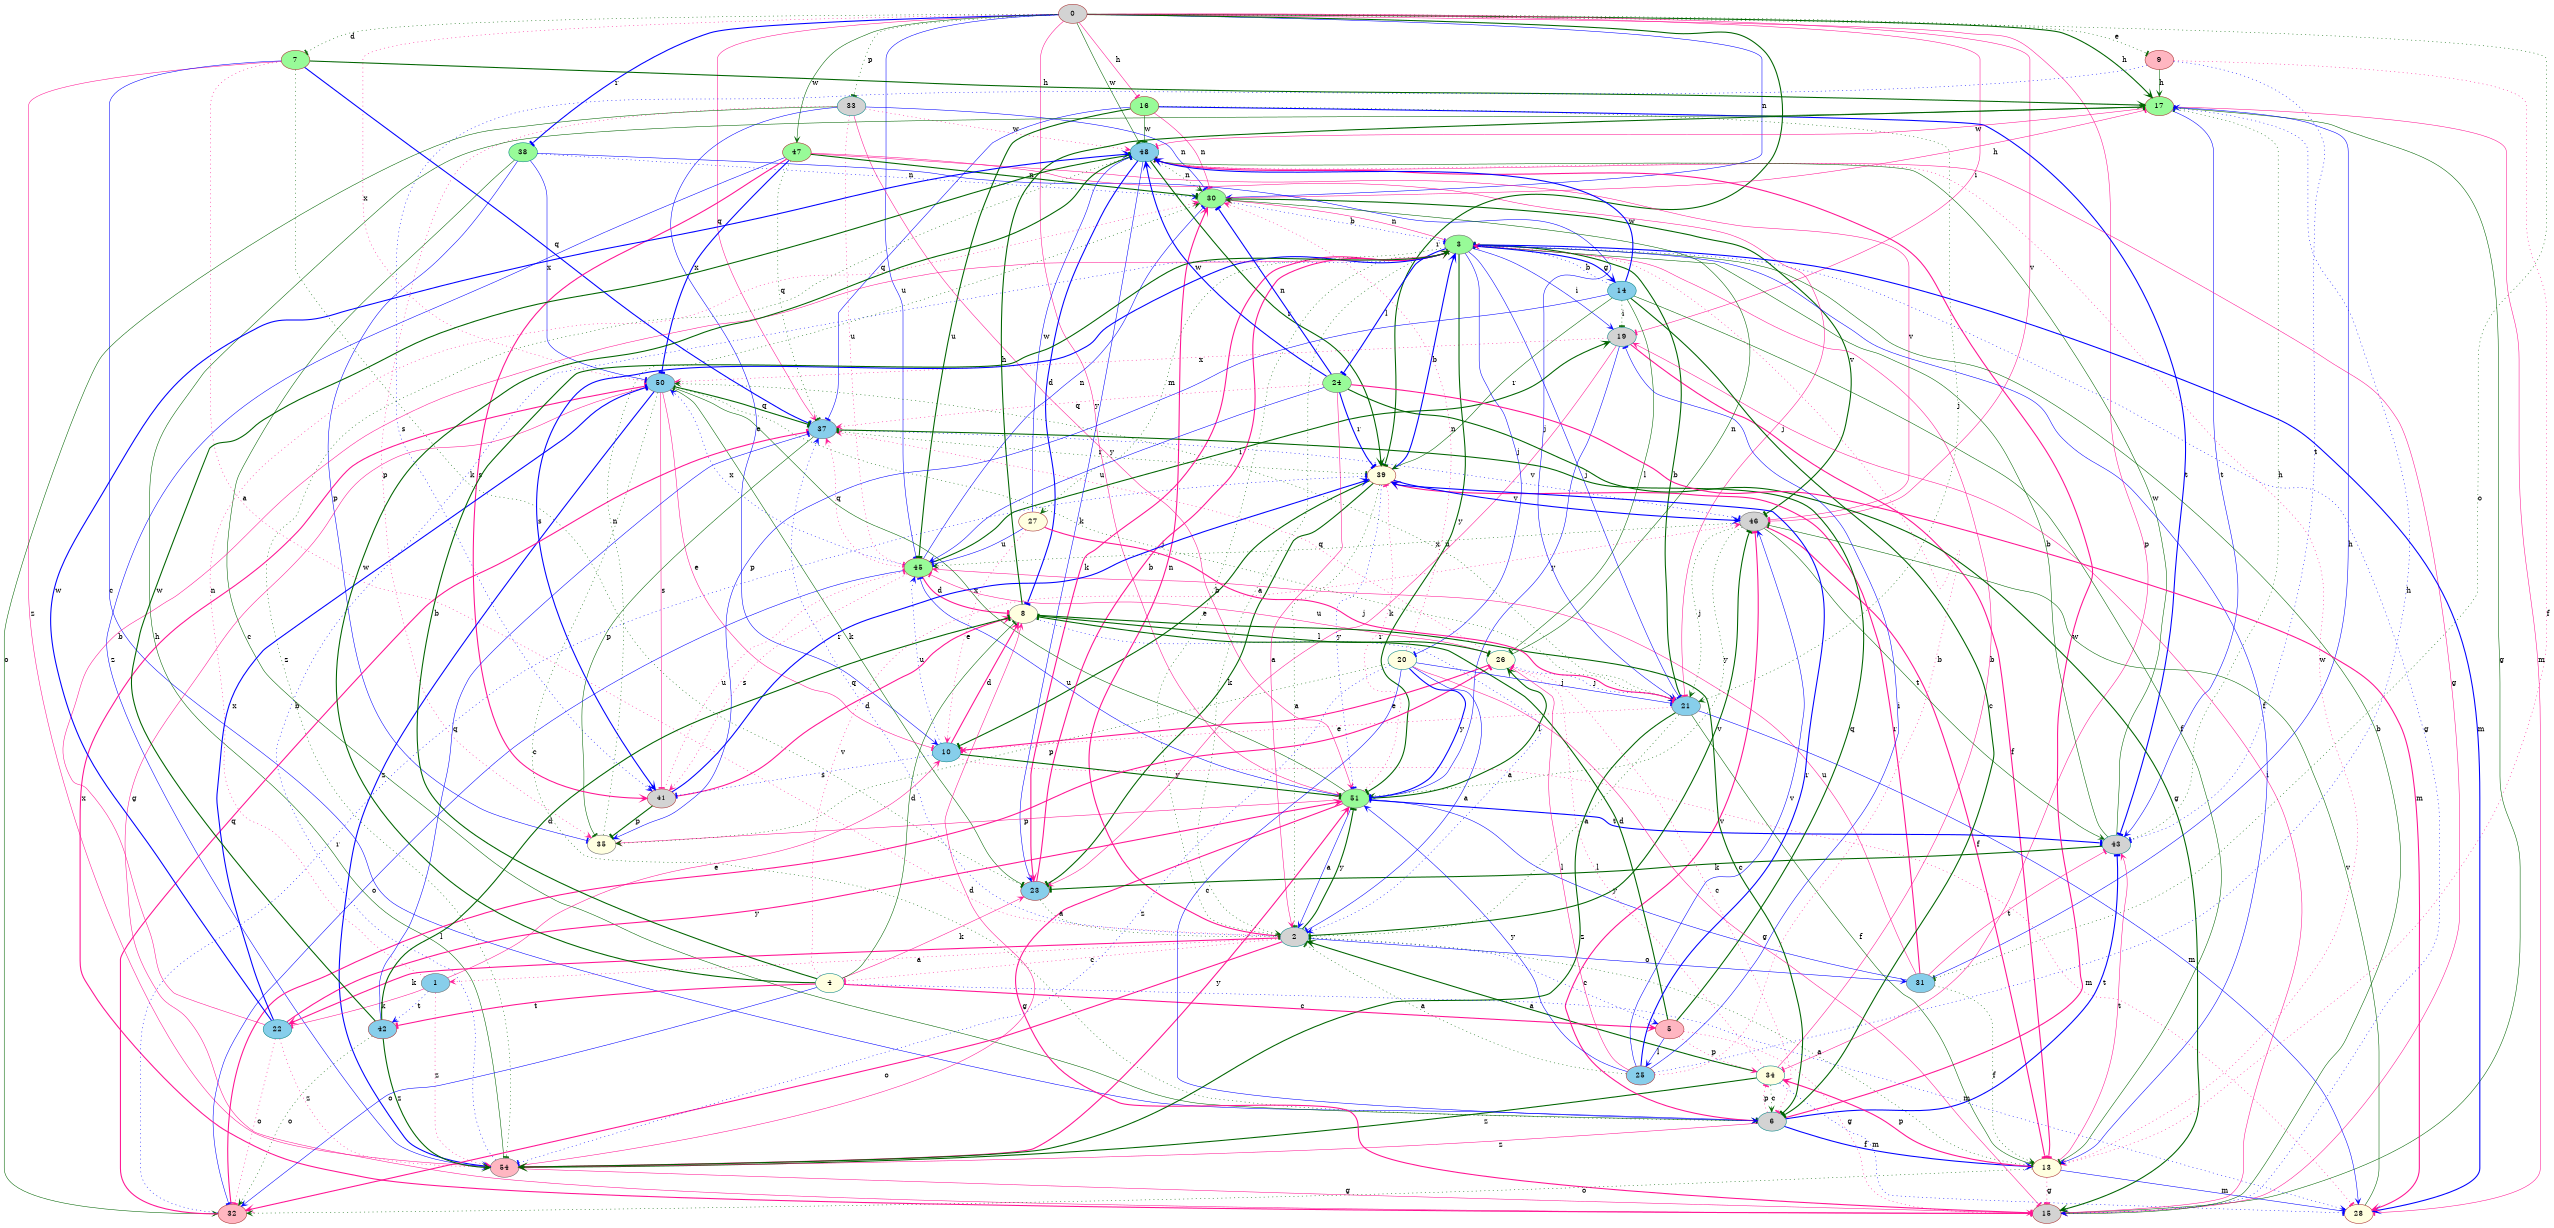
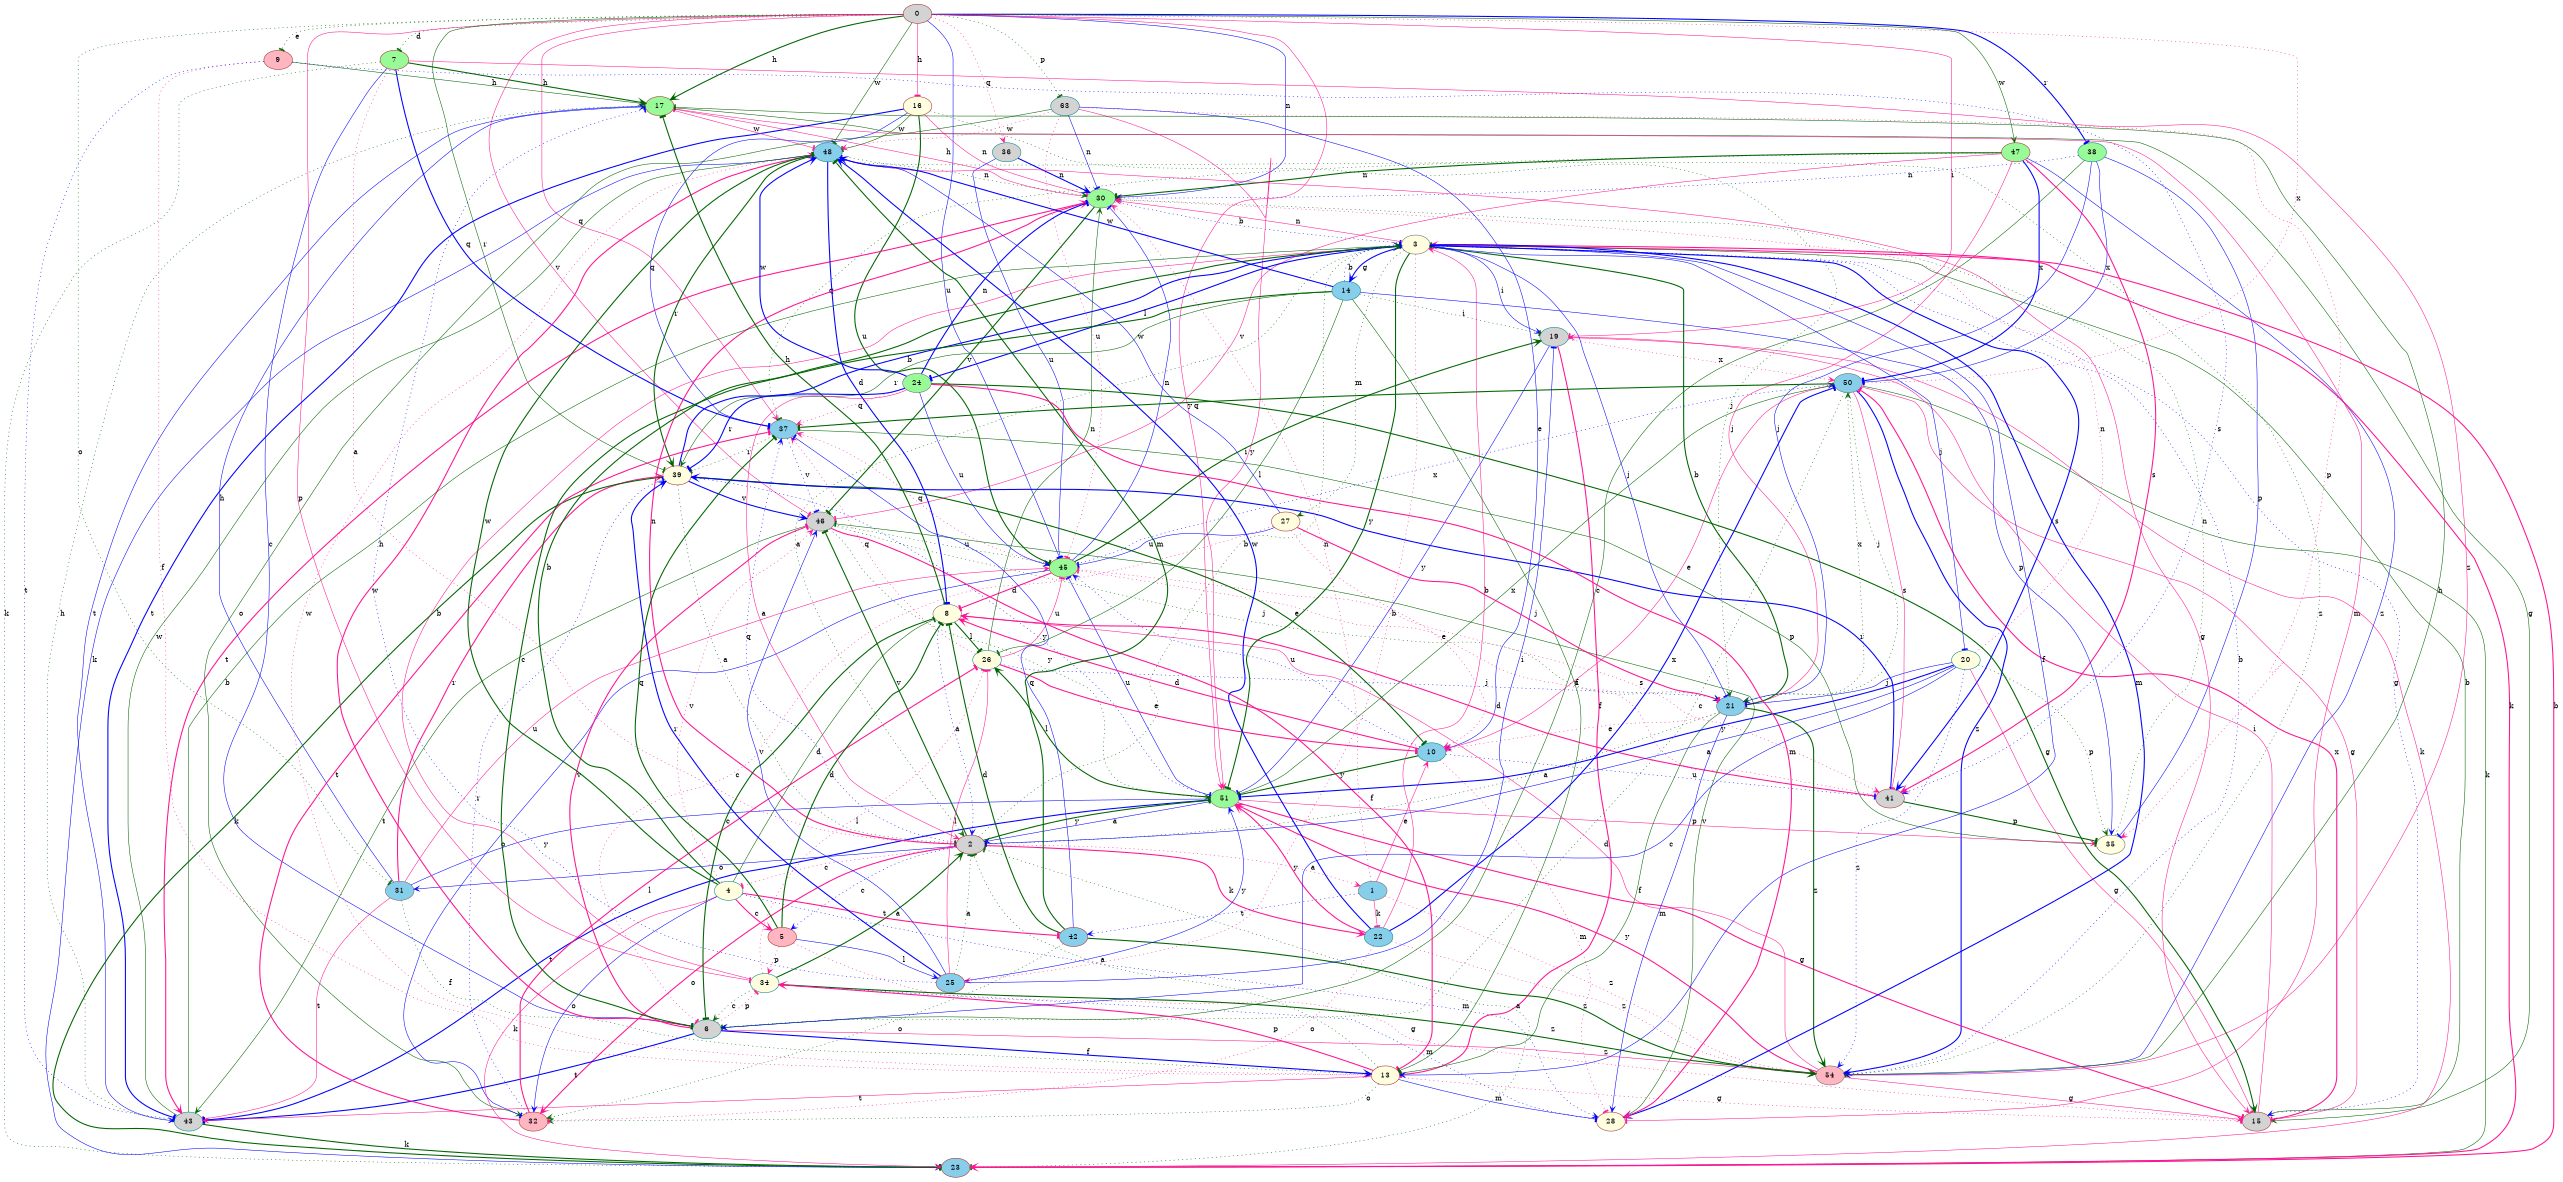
(1773, 66) -> (440, 43)
(852, 106) -> (1065, 106)
(1144, 106) -> (918, 106)
none -> (1007, 152)
(1459, 245) -> (1416, 245)
none -> (414, 469)
(1955, 577) -> (1351, 739)
(160, 591) -> (1161, 545)
(1365, 652) -> none
(823, 775) -> (1695, 775)
(234, 822) -> (337, 775)
(1687, 849) -> (817, 675)
(1295, 937) -> (971, 845)
(1016, 1016) -> (1856, 857)
